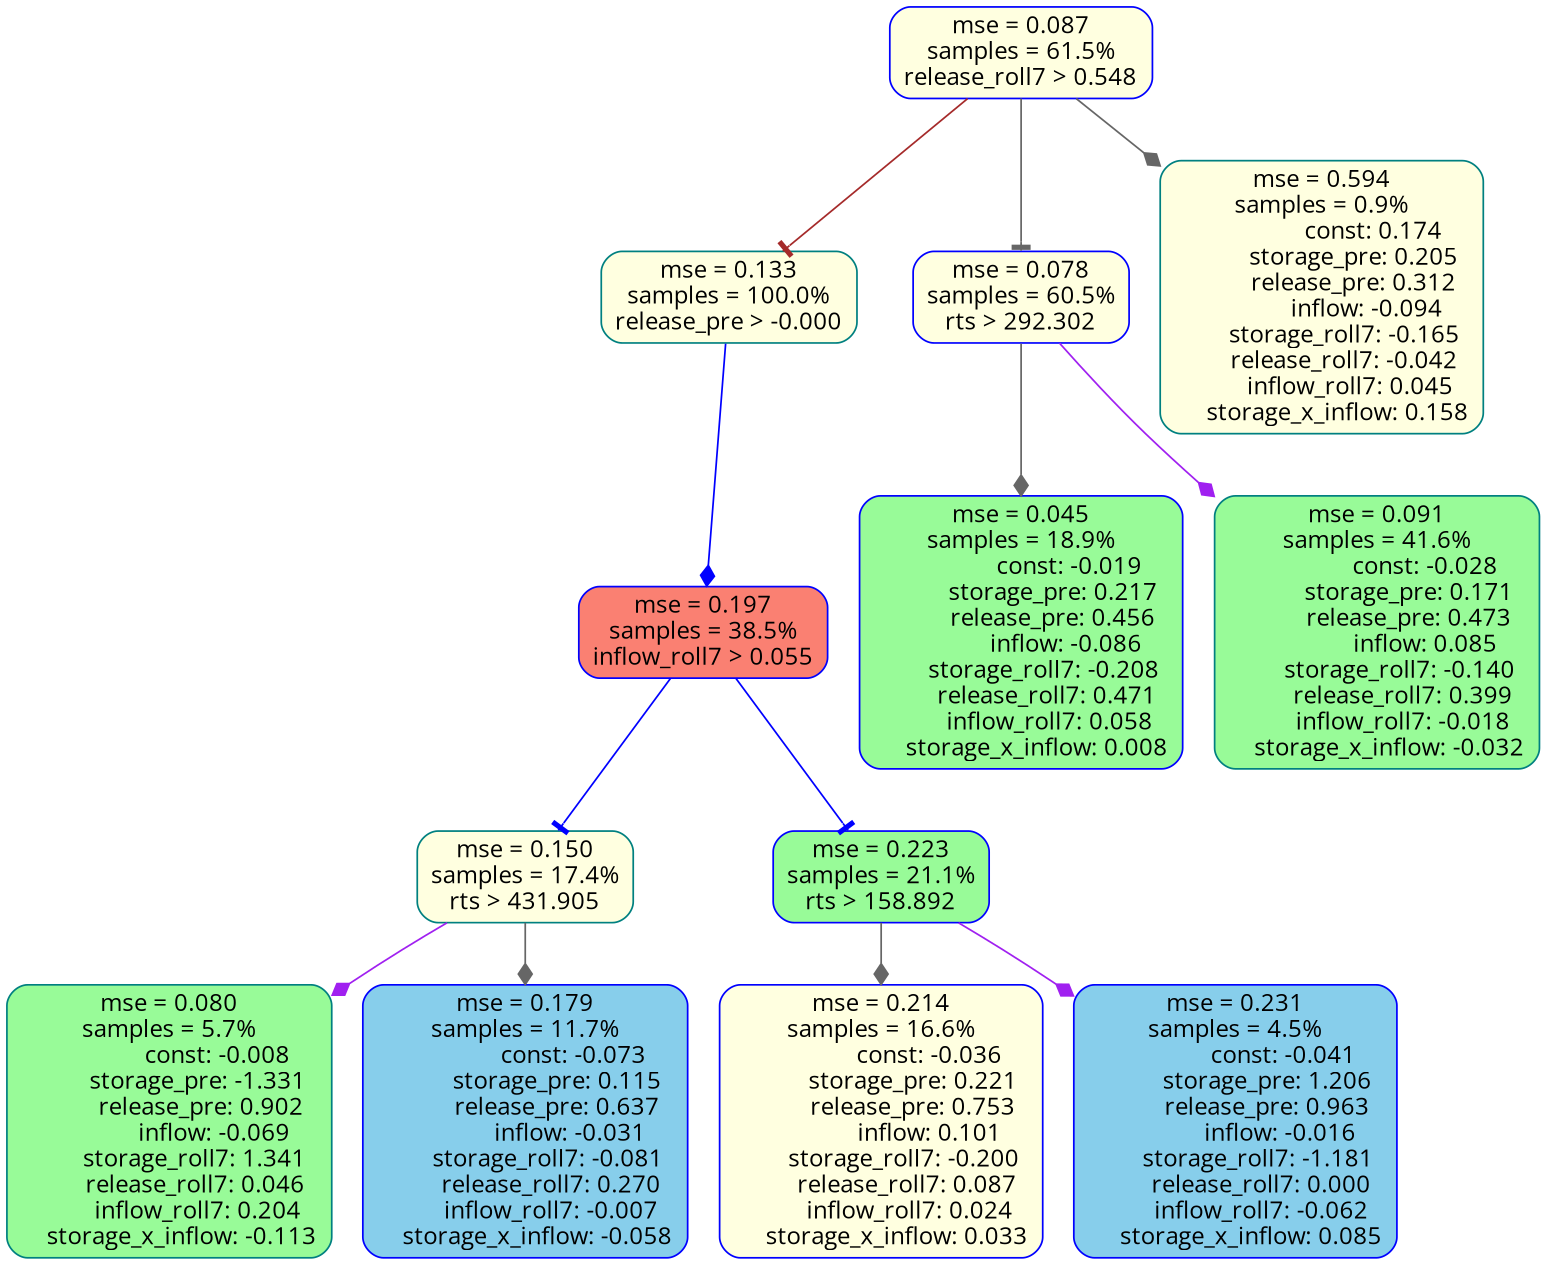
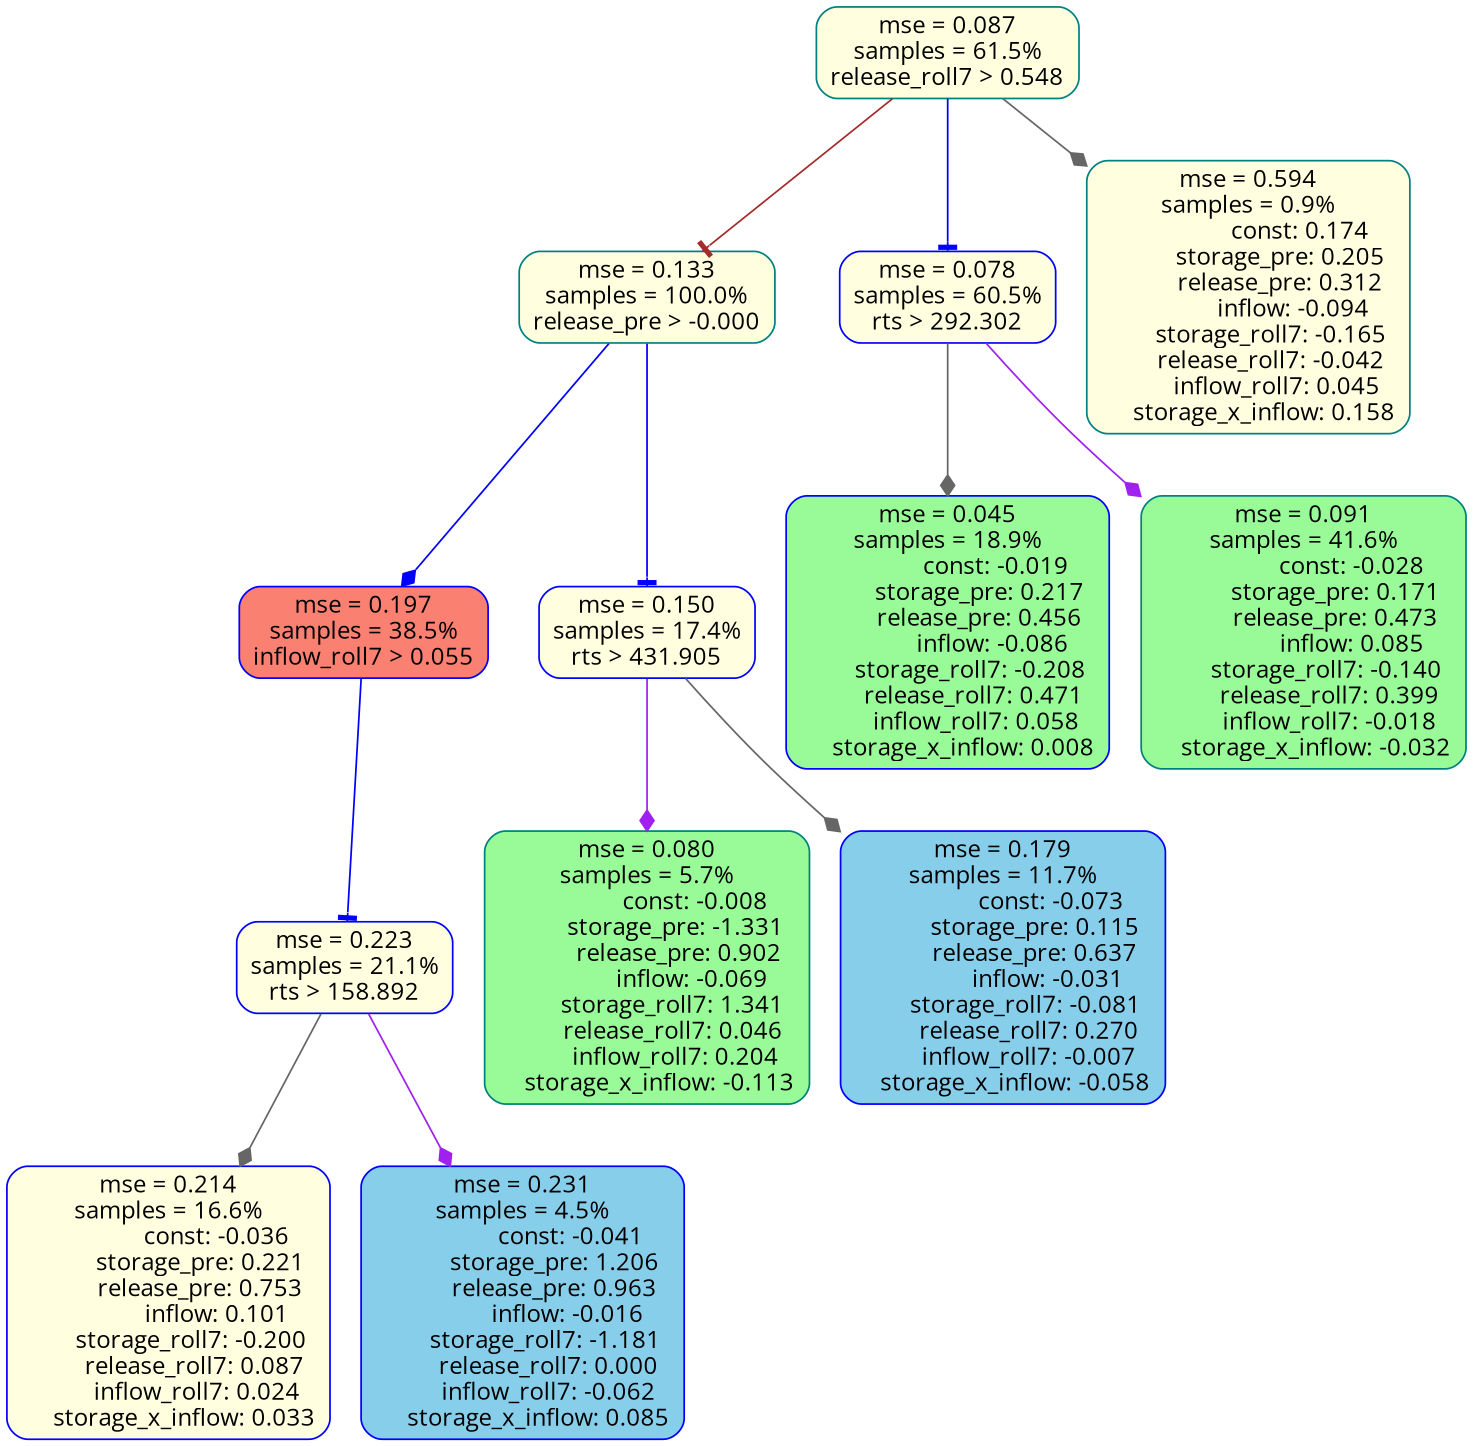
(1021, 53) -> (948, 53)
(1021, 170) -> (948, 170)
(617, 751) -> (647, 460)
(525, 877) -> (647, 632)
(881, 877) -> (345, 968)
